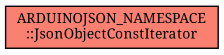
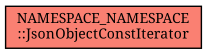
(112, 27) -> (103, 27)
